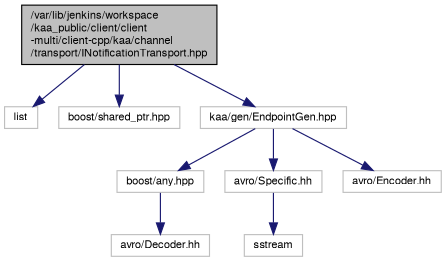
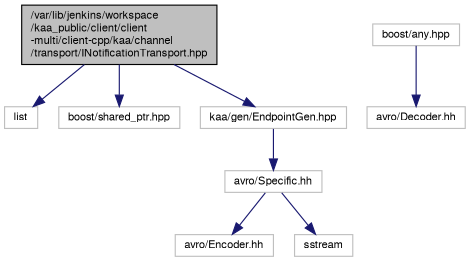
(222, 147) -> none
(328, 147) -> (252, 209)
